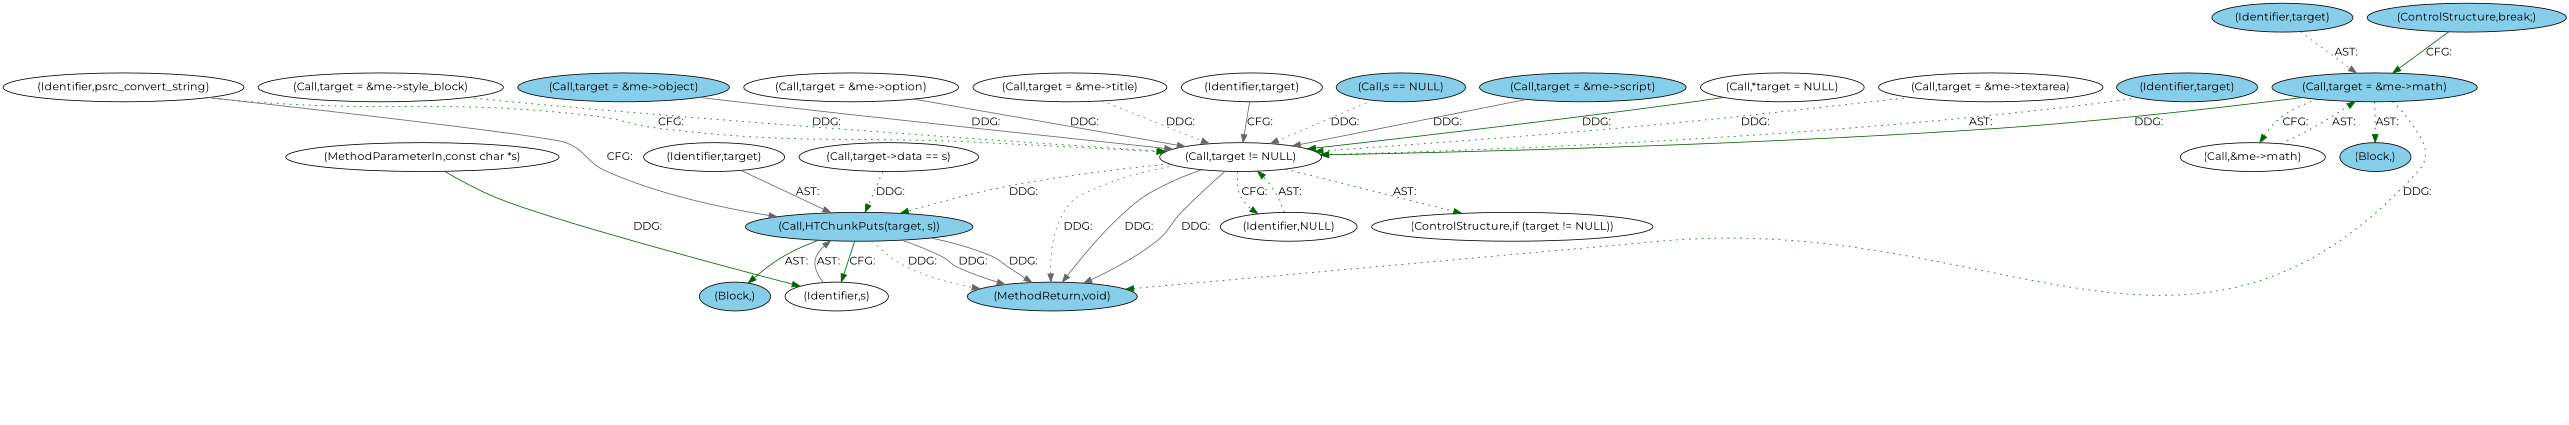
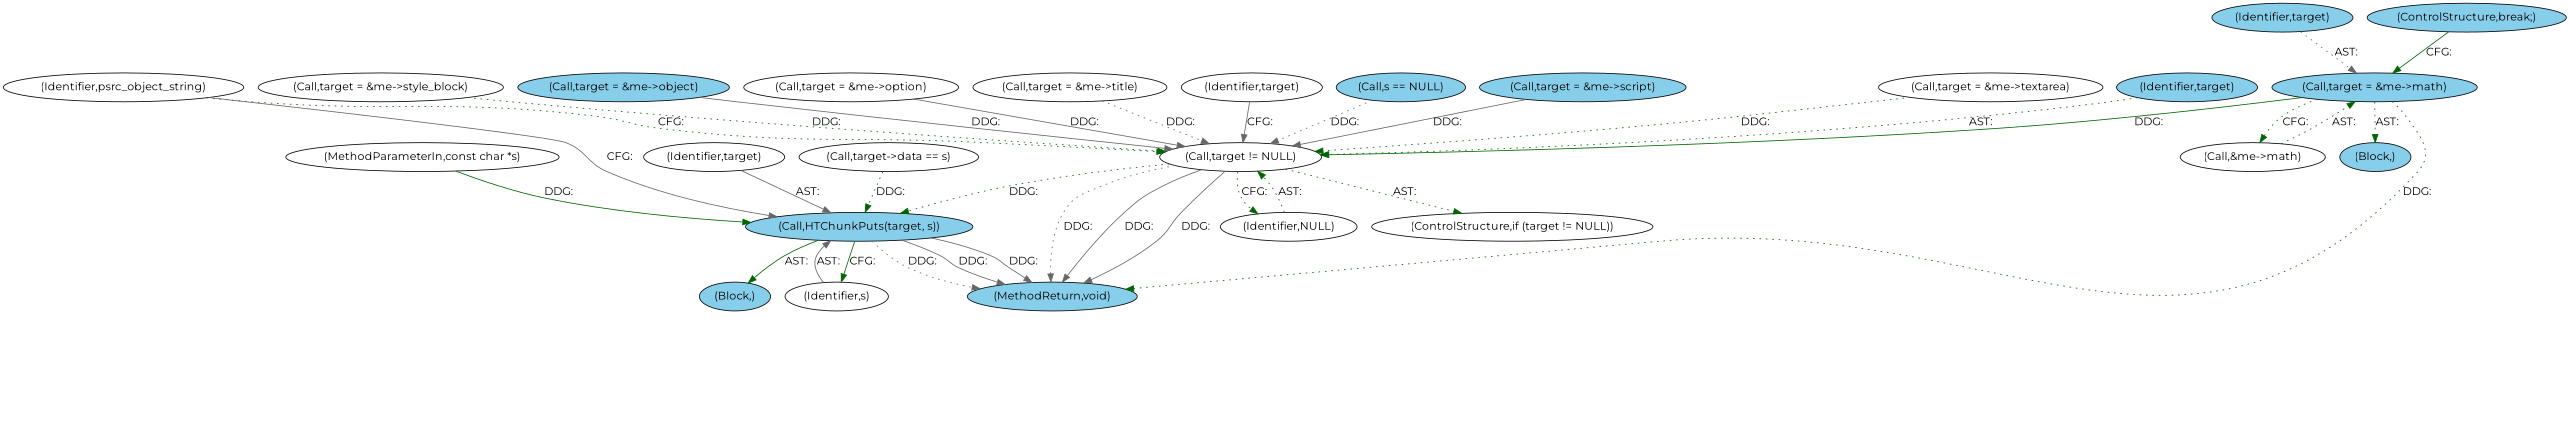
(124, 87) -> (124, 87)
(1782, 87) -> none
(616, 236) -> (597, 207)
